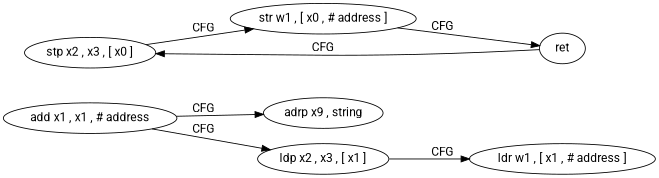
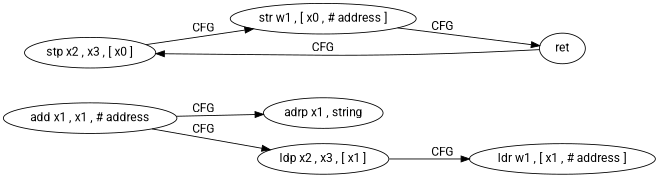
(323, 113) -> (323, 113)
